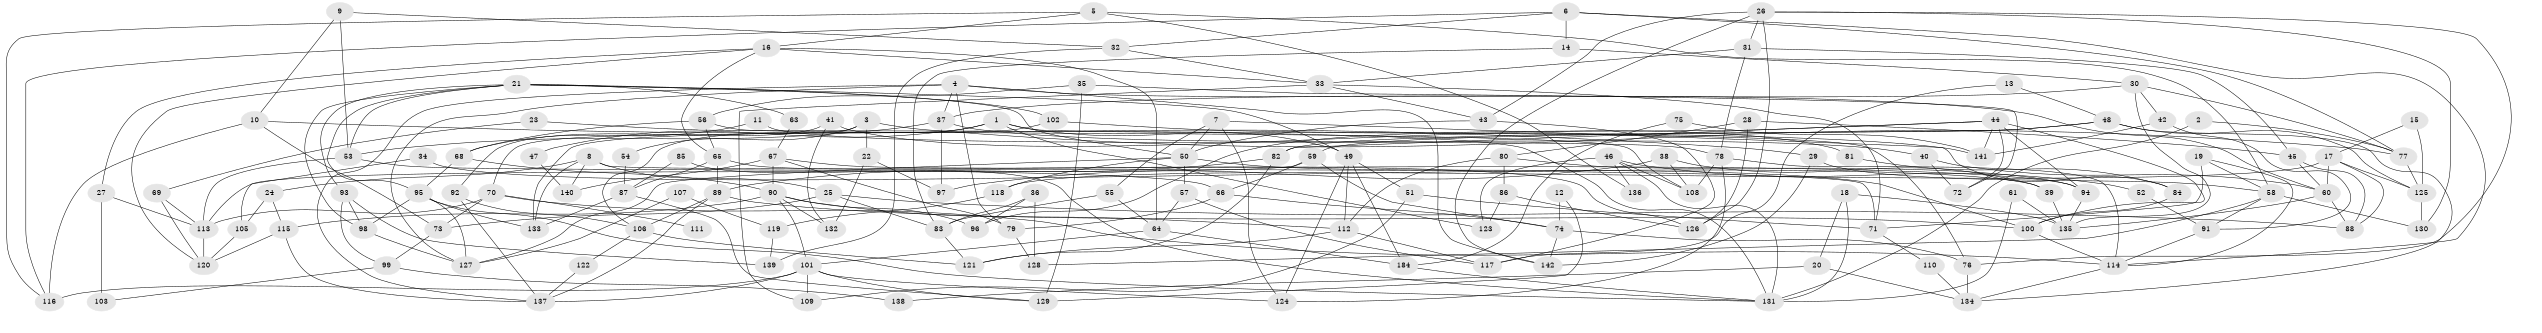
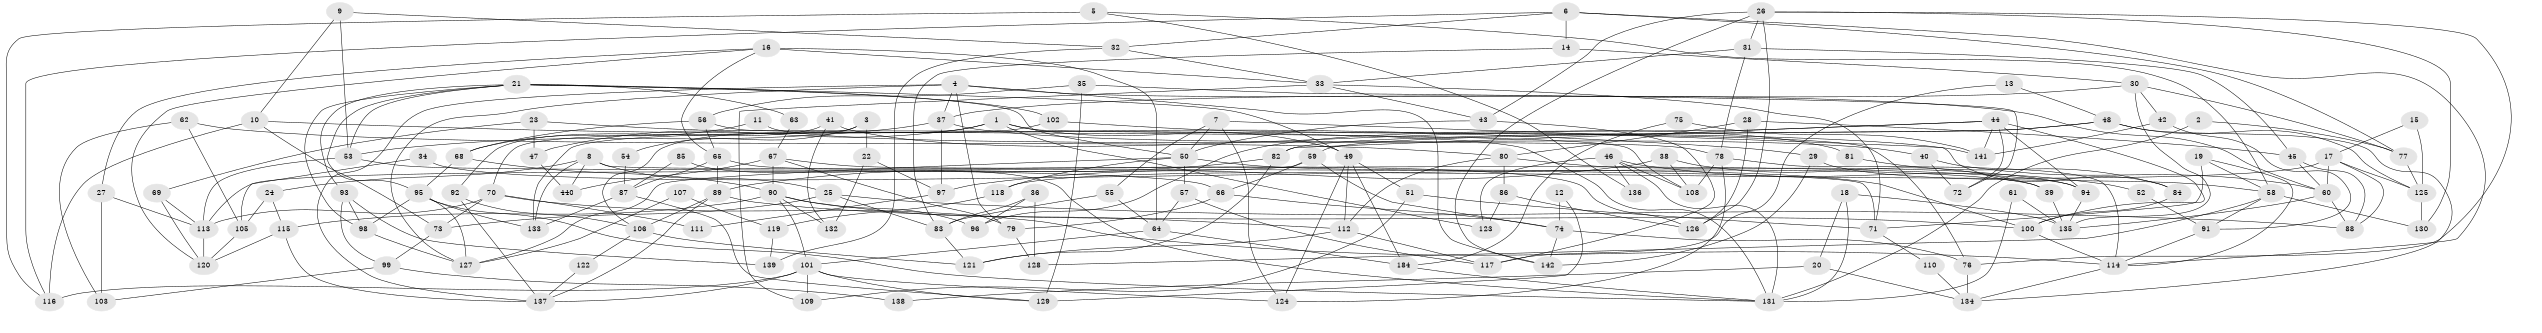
(915, 31) -> none
none -> (185, 120)
none -> (534, 139)
(1635, 139) -> none
(567, 193) -> (567, 193)
none -> (798, 214)
